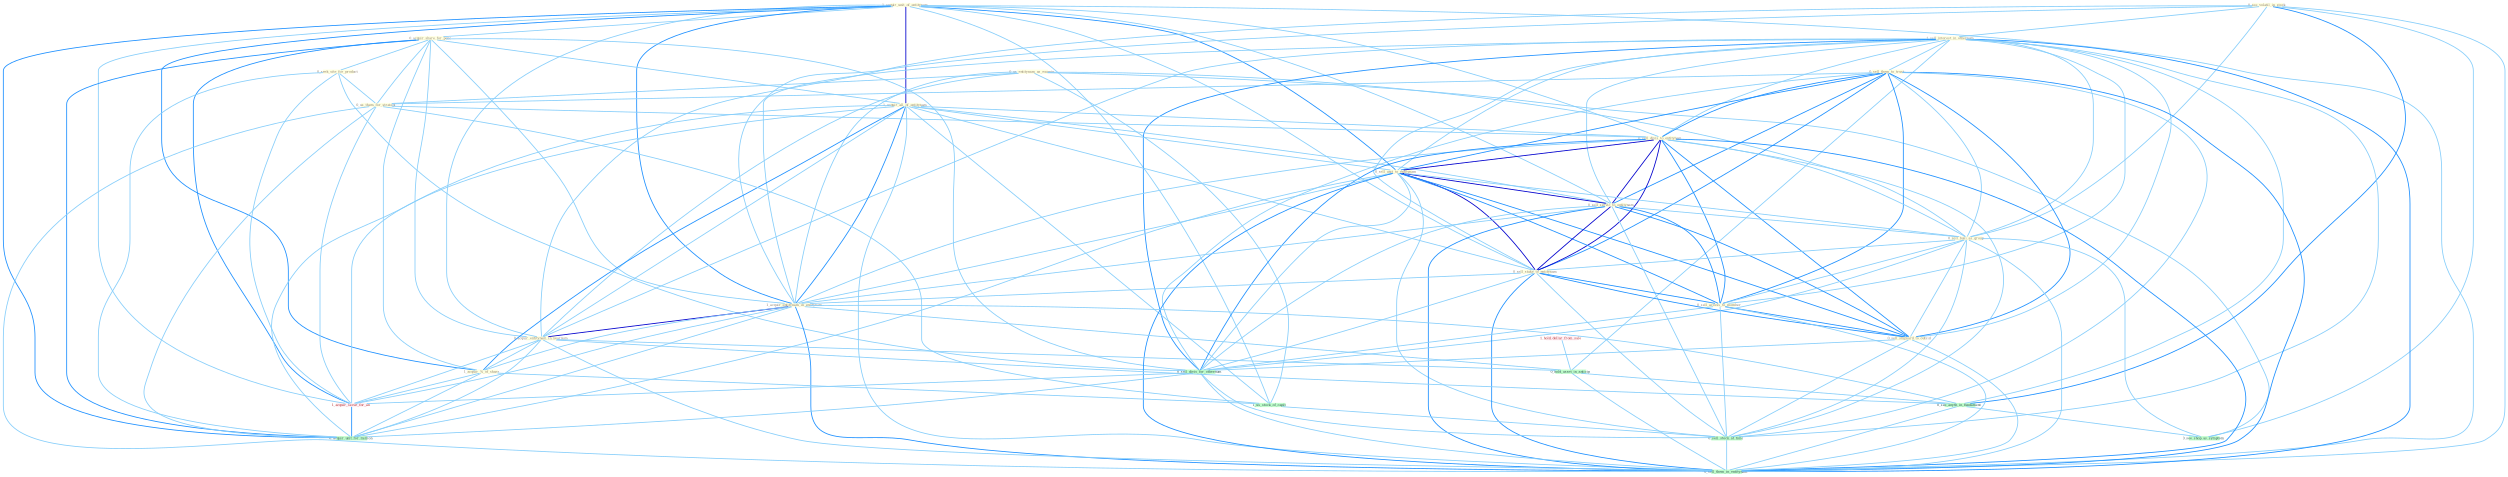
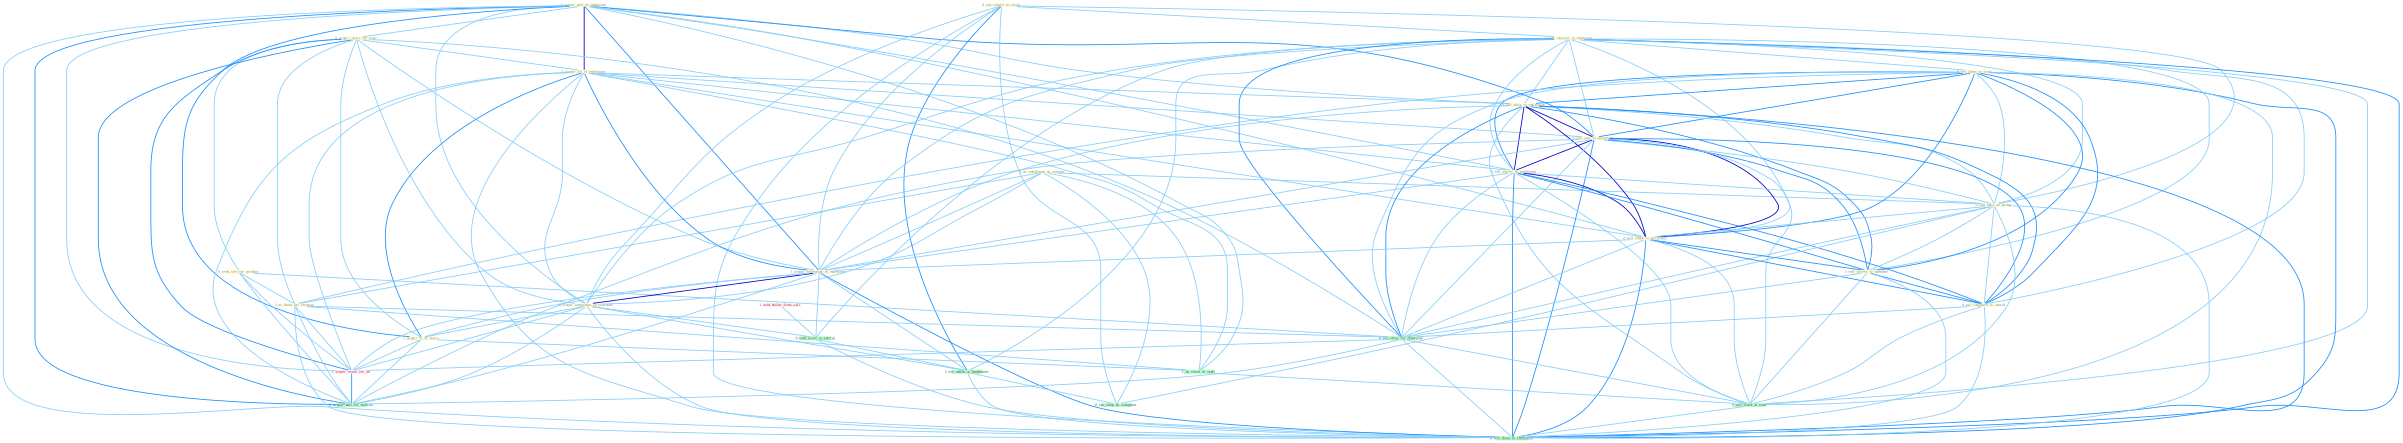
(1144, 125) -> (848, 322)
